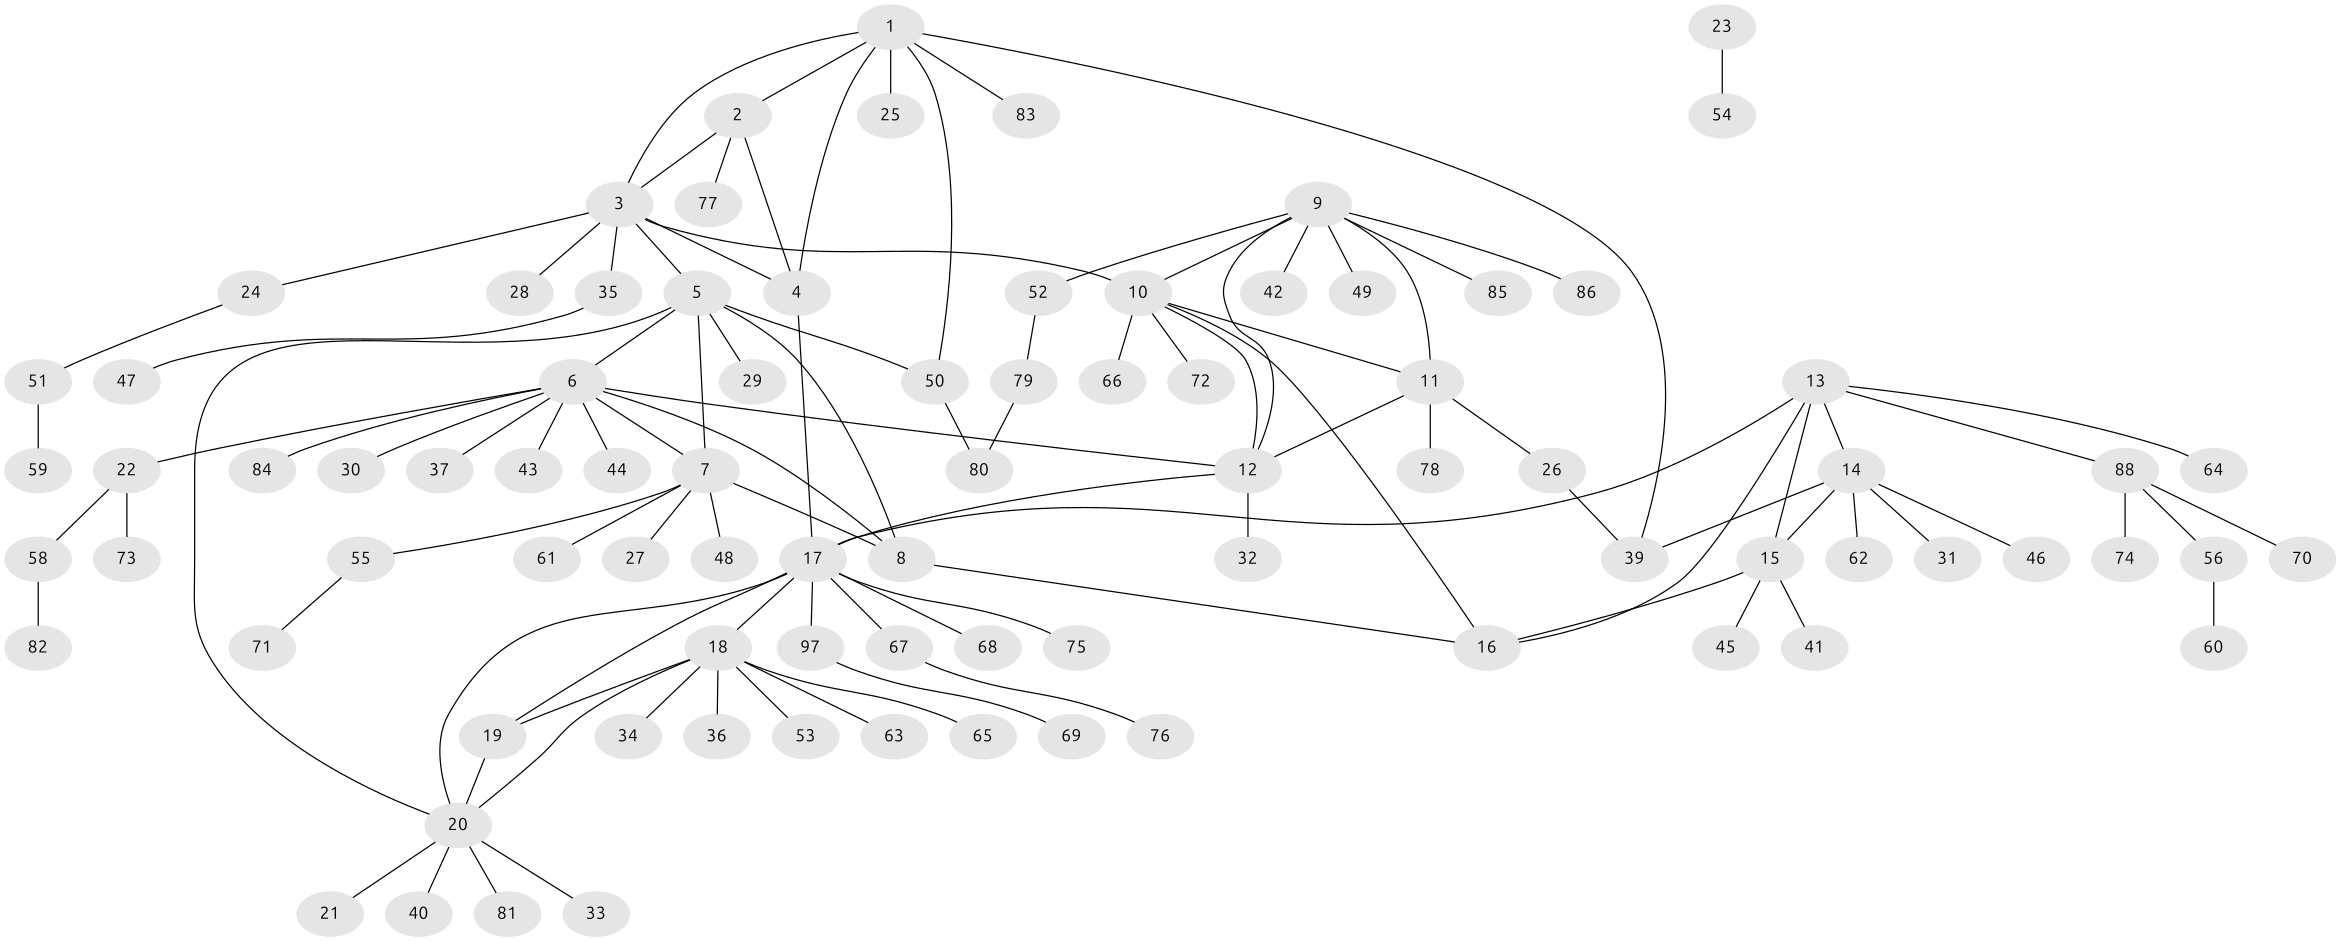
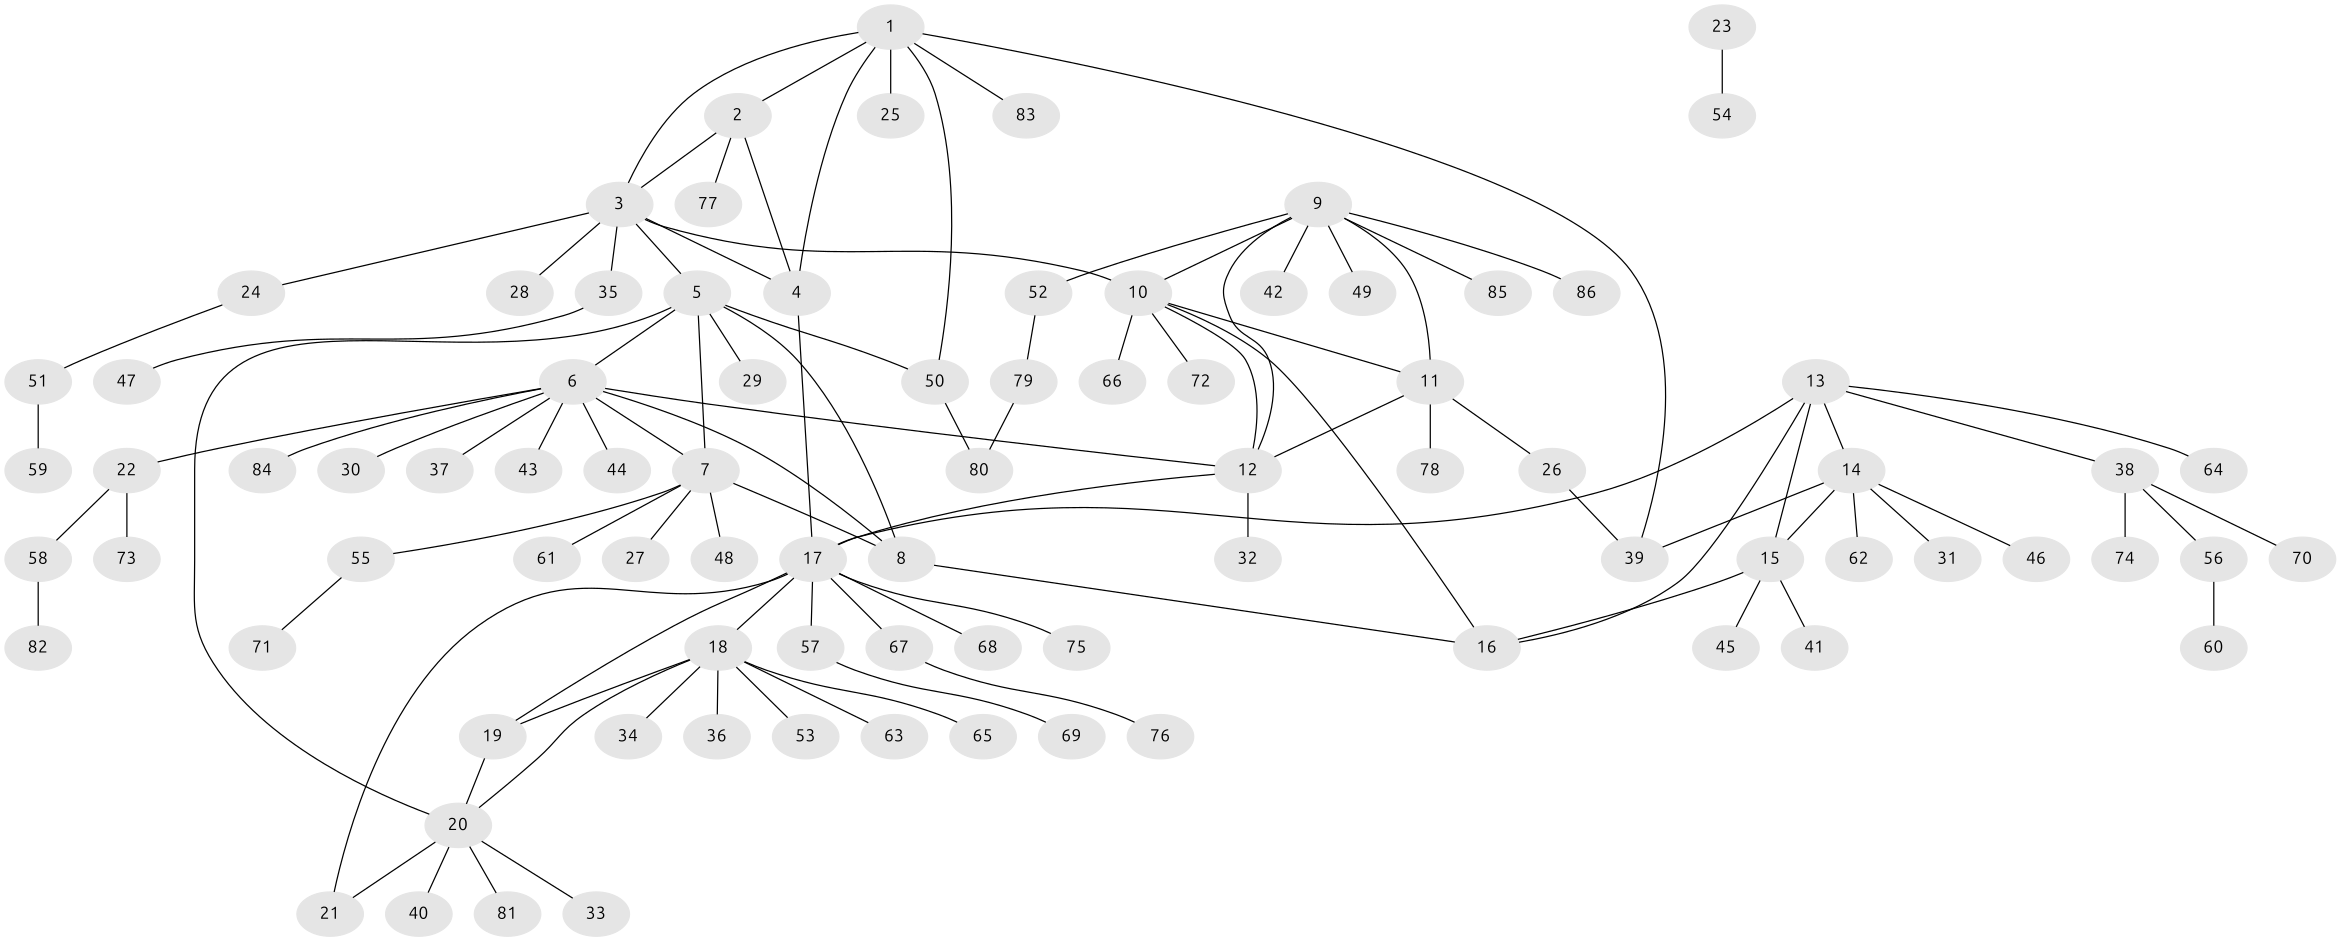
(2125, 471) -> (2125, 471)
(557, 624) -> (483, 623)
(811, 648) -> (811, 648)
